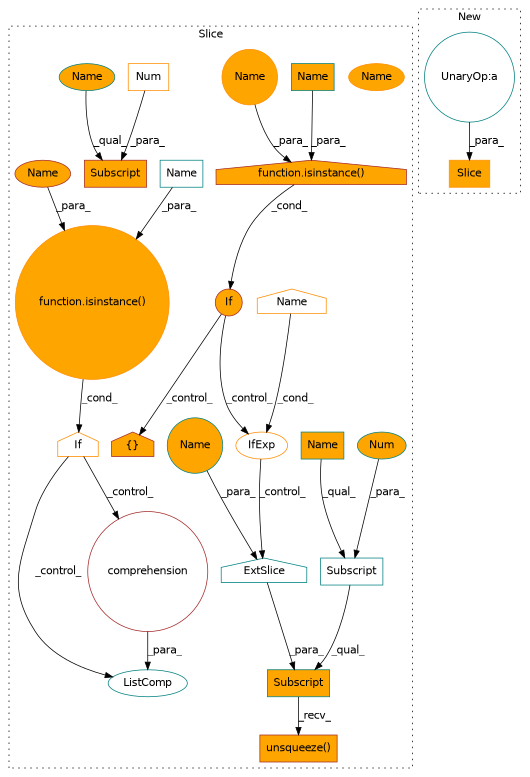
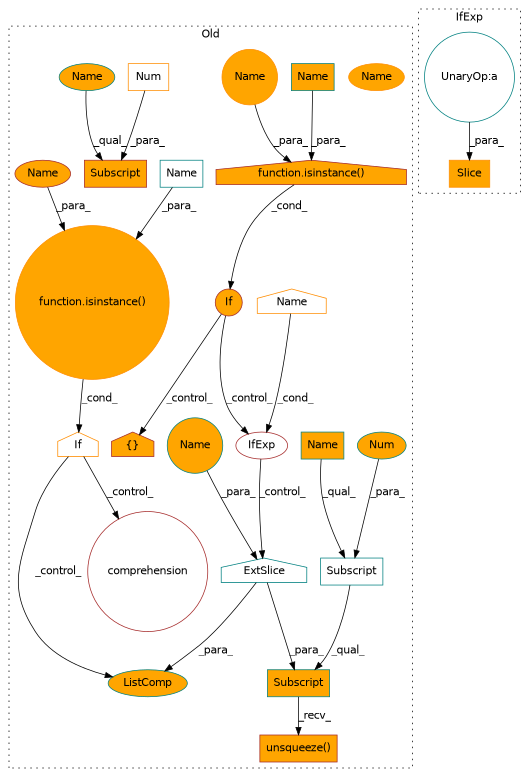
(470, 18) -> (470, 18)
(211, 35) -> (211, 35)
(262, 446) -> (262, 446)
(148, 647) -> (217, 628)
(148, 683) -> (148, 683)
